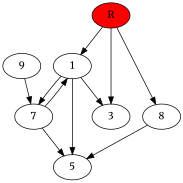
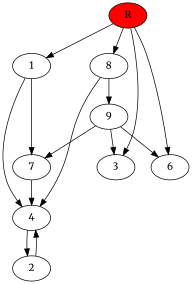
none -> (109, 88)
(90, 89) -> (112, 138)
(54, 96) -> none
(72, 167) -> (32, 218)
none -> (170, 167)
none -> (32, 268)
